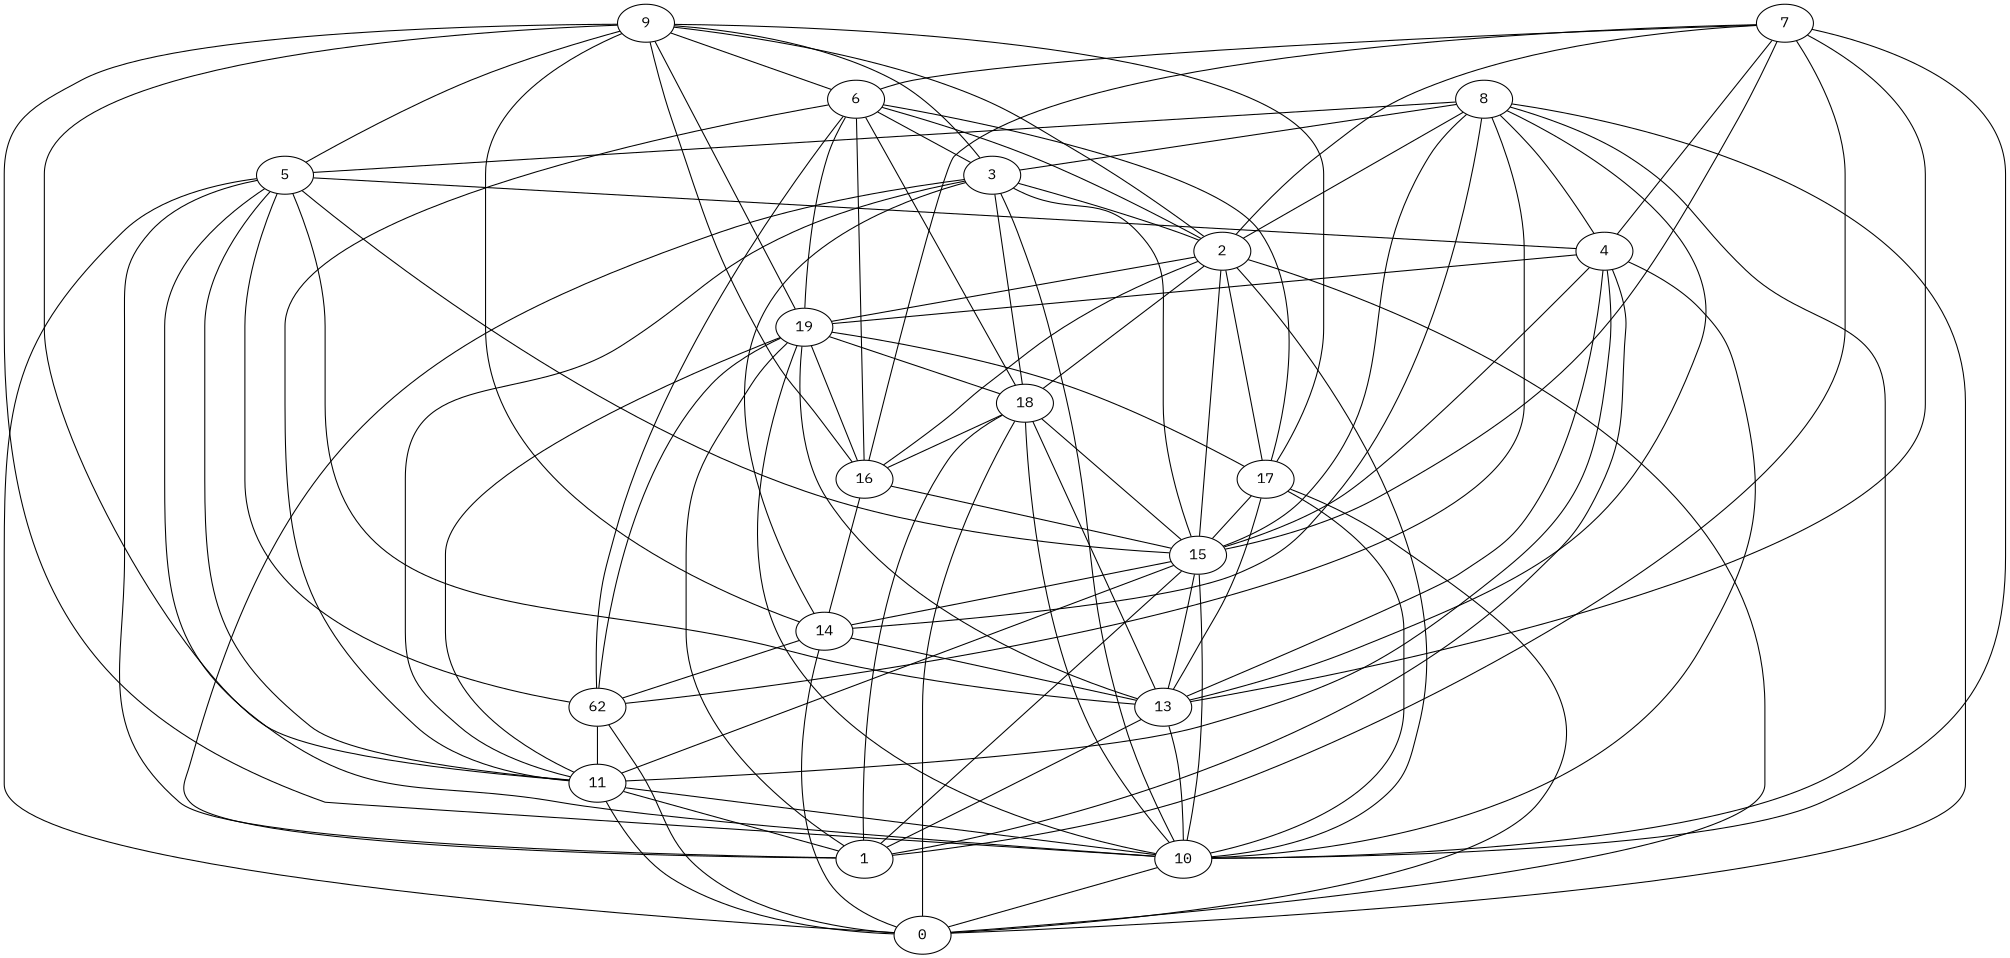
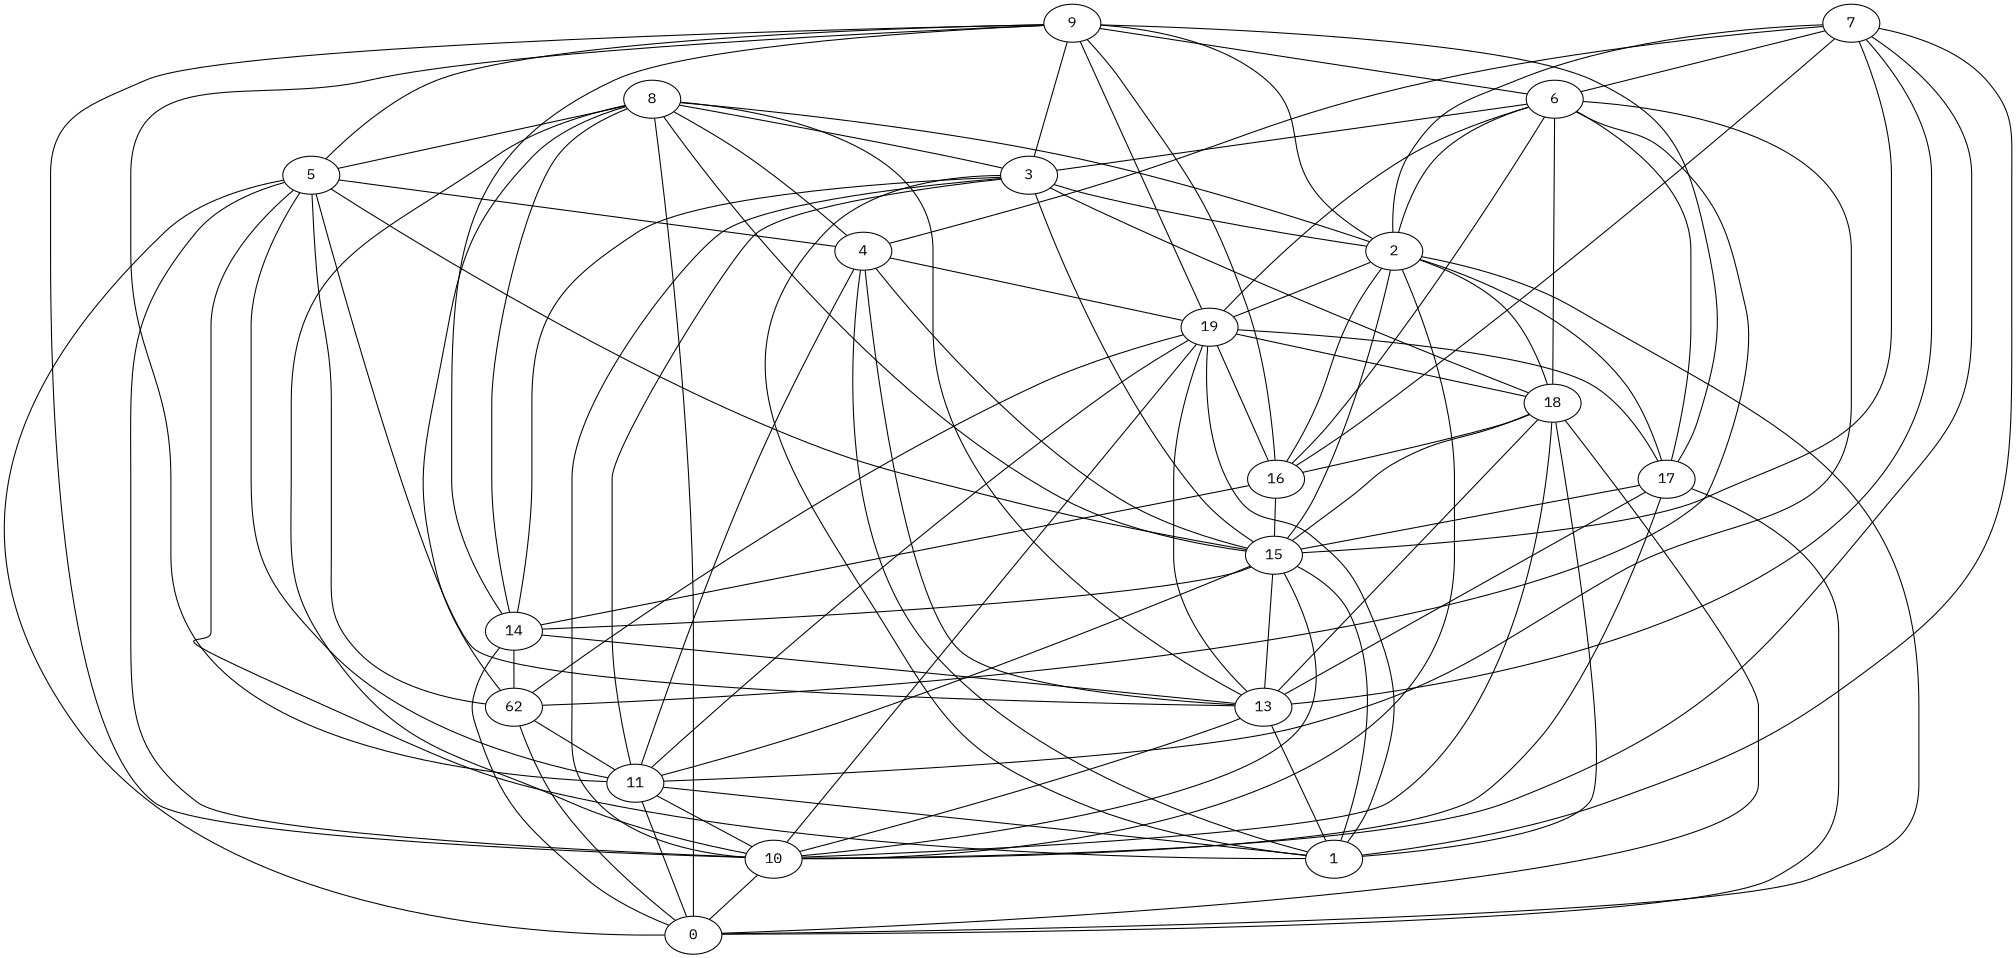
(1669, 689) -> none
